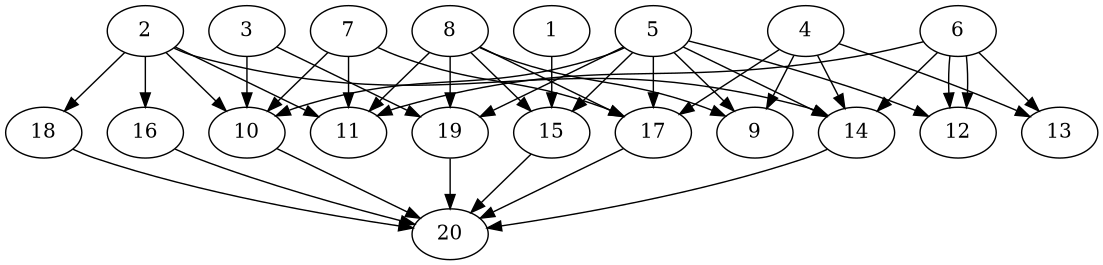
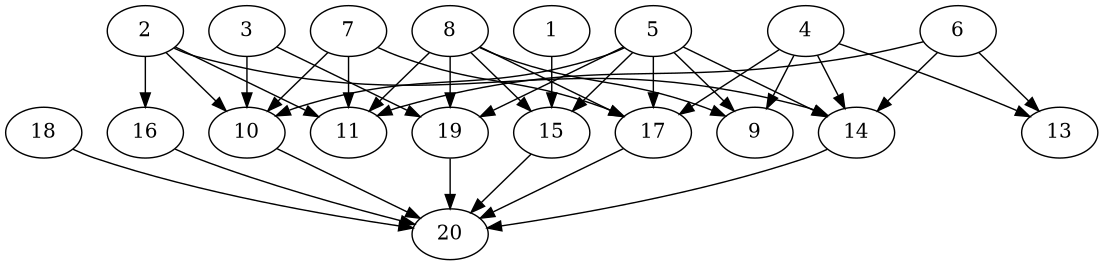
(100, 77) -> none
(958, 133) -> none
